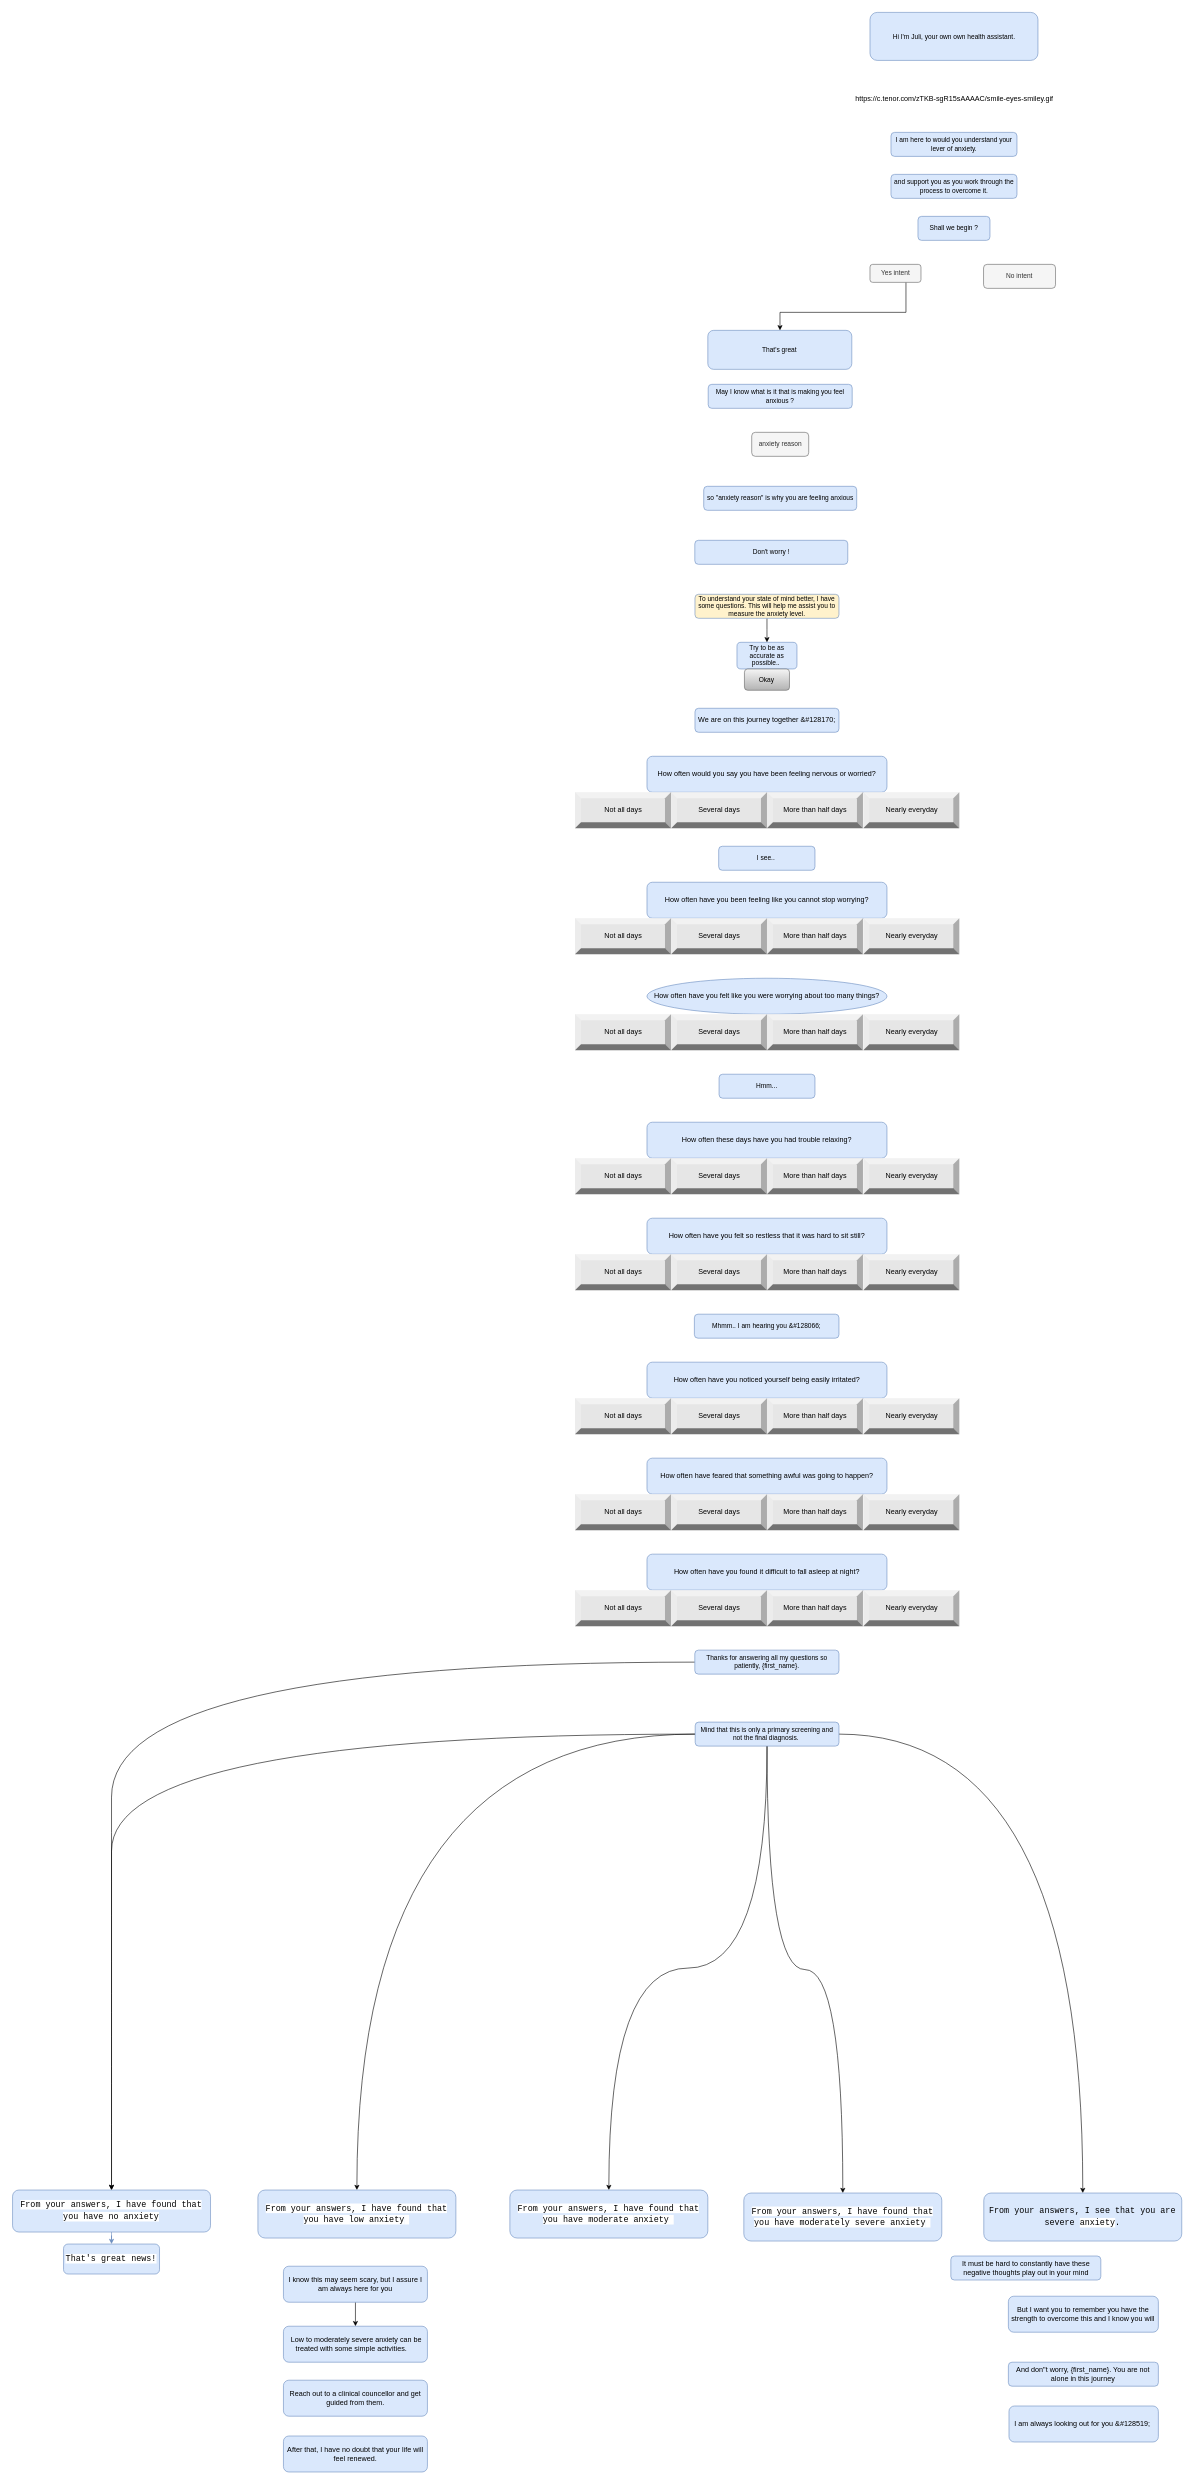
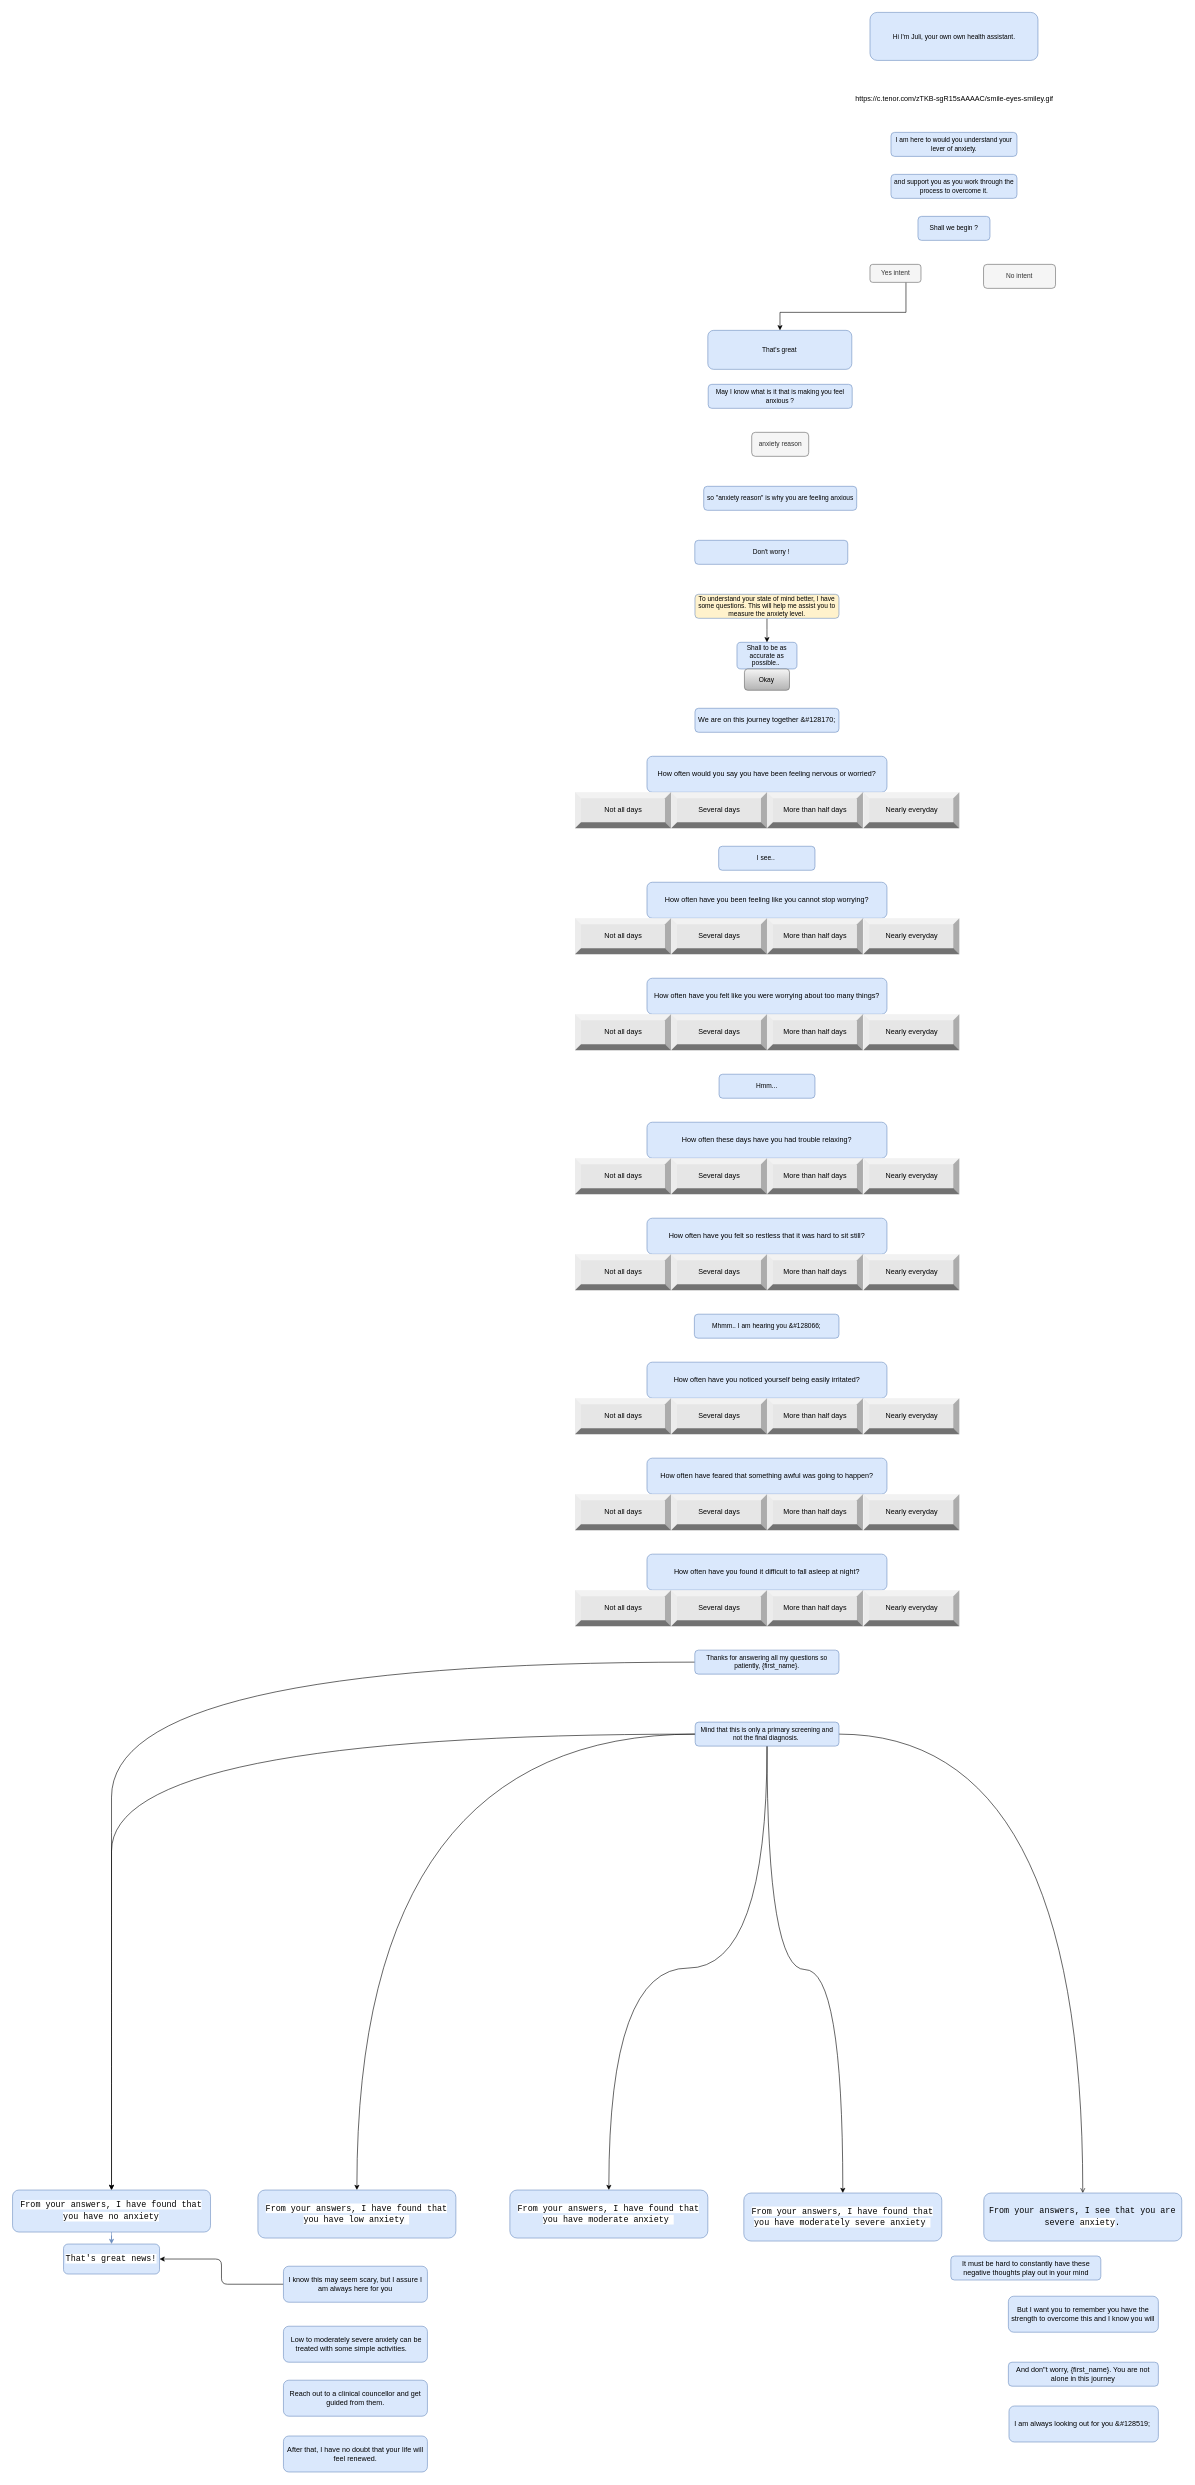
(767, 656) -> (767, 656)
(767, 996) -> (767, 996)
(1083, 2187) -> (1083, 2189)
(356, 2313) -> (222, 2268)
